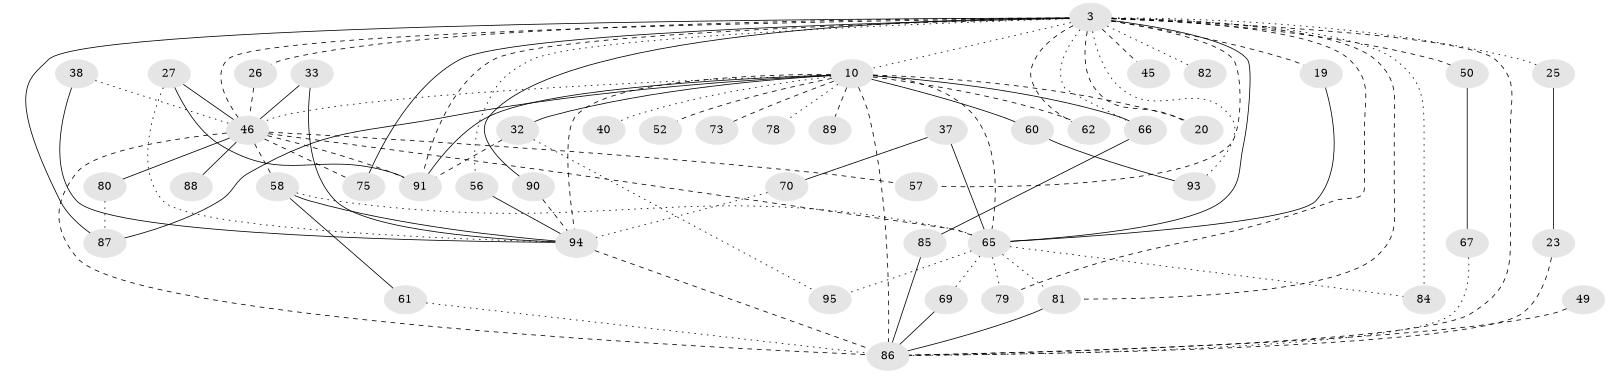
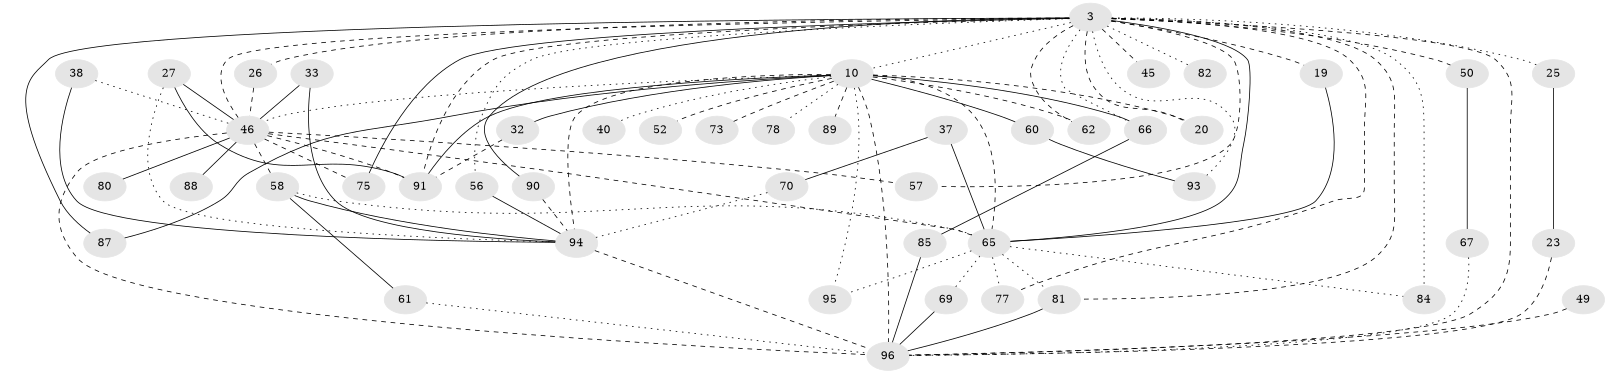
(105, 219) -> none
(688, 222) -> (855, 188)
(1003, 300) -> (1003, 300)
(888, 356) -> (888, 356)
